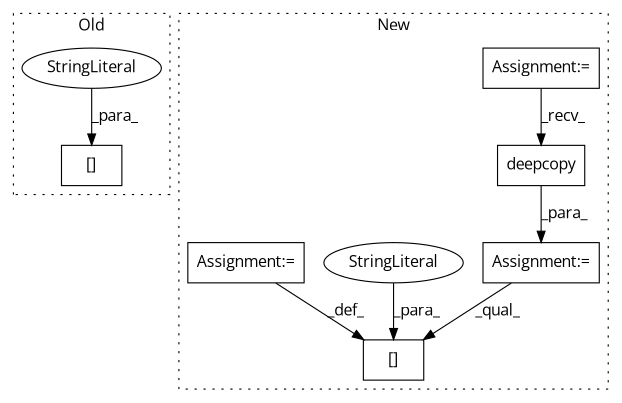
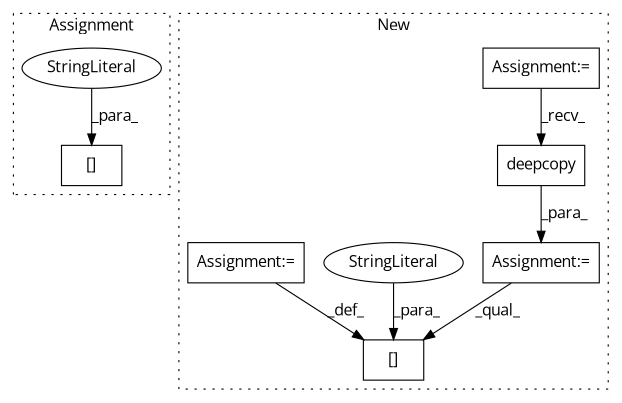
(92, 26) -> (92, 26)
